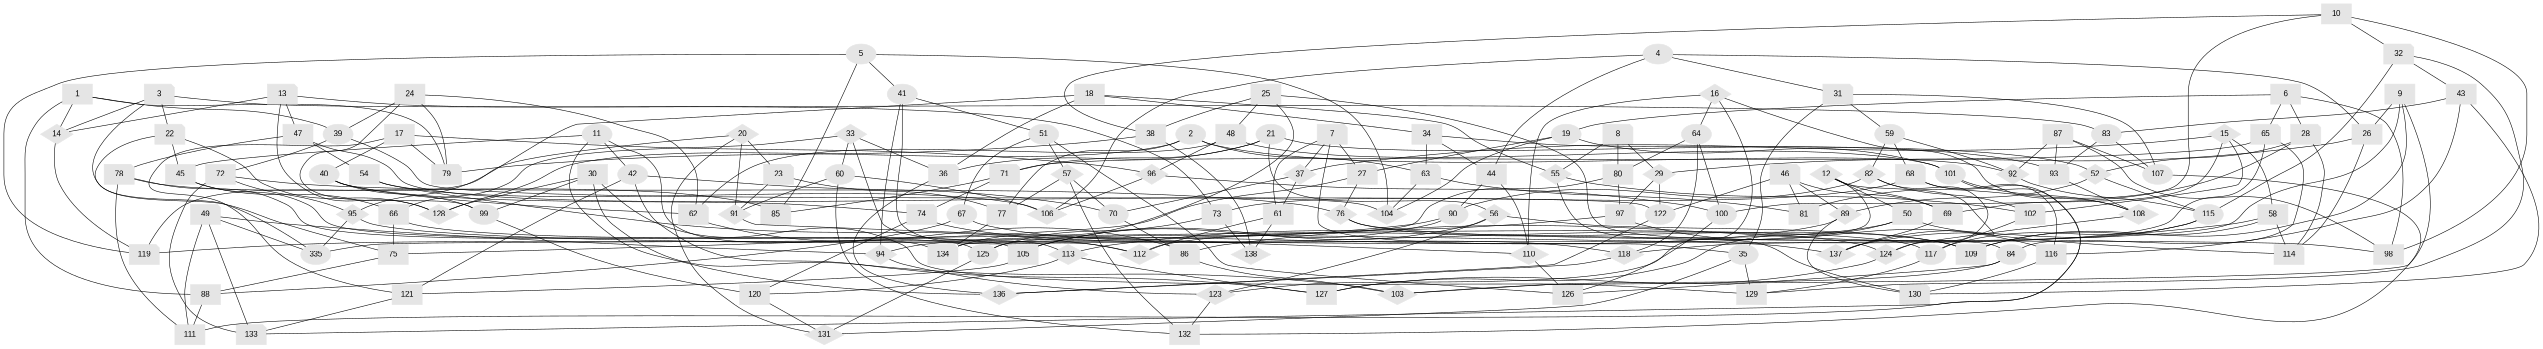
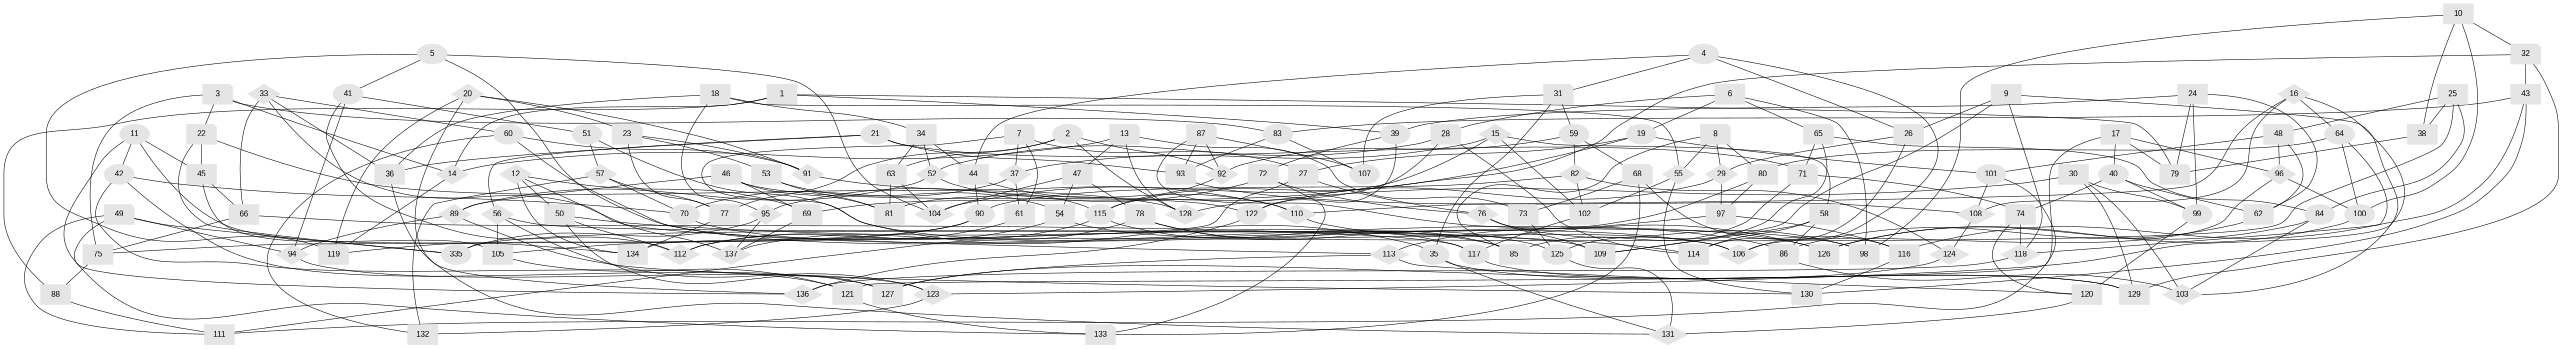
none -> (766, 174)
none -> (1591, 186)
(962, 214) -> none
(1251, 255) -> none
(1961, 313) -> none
